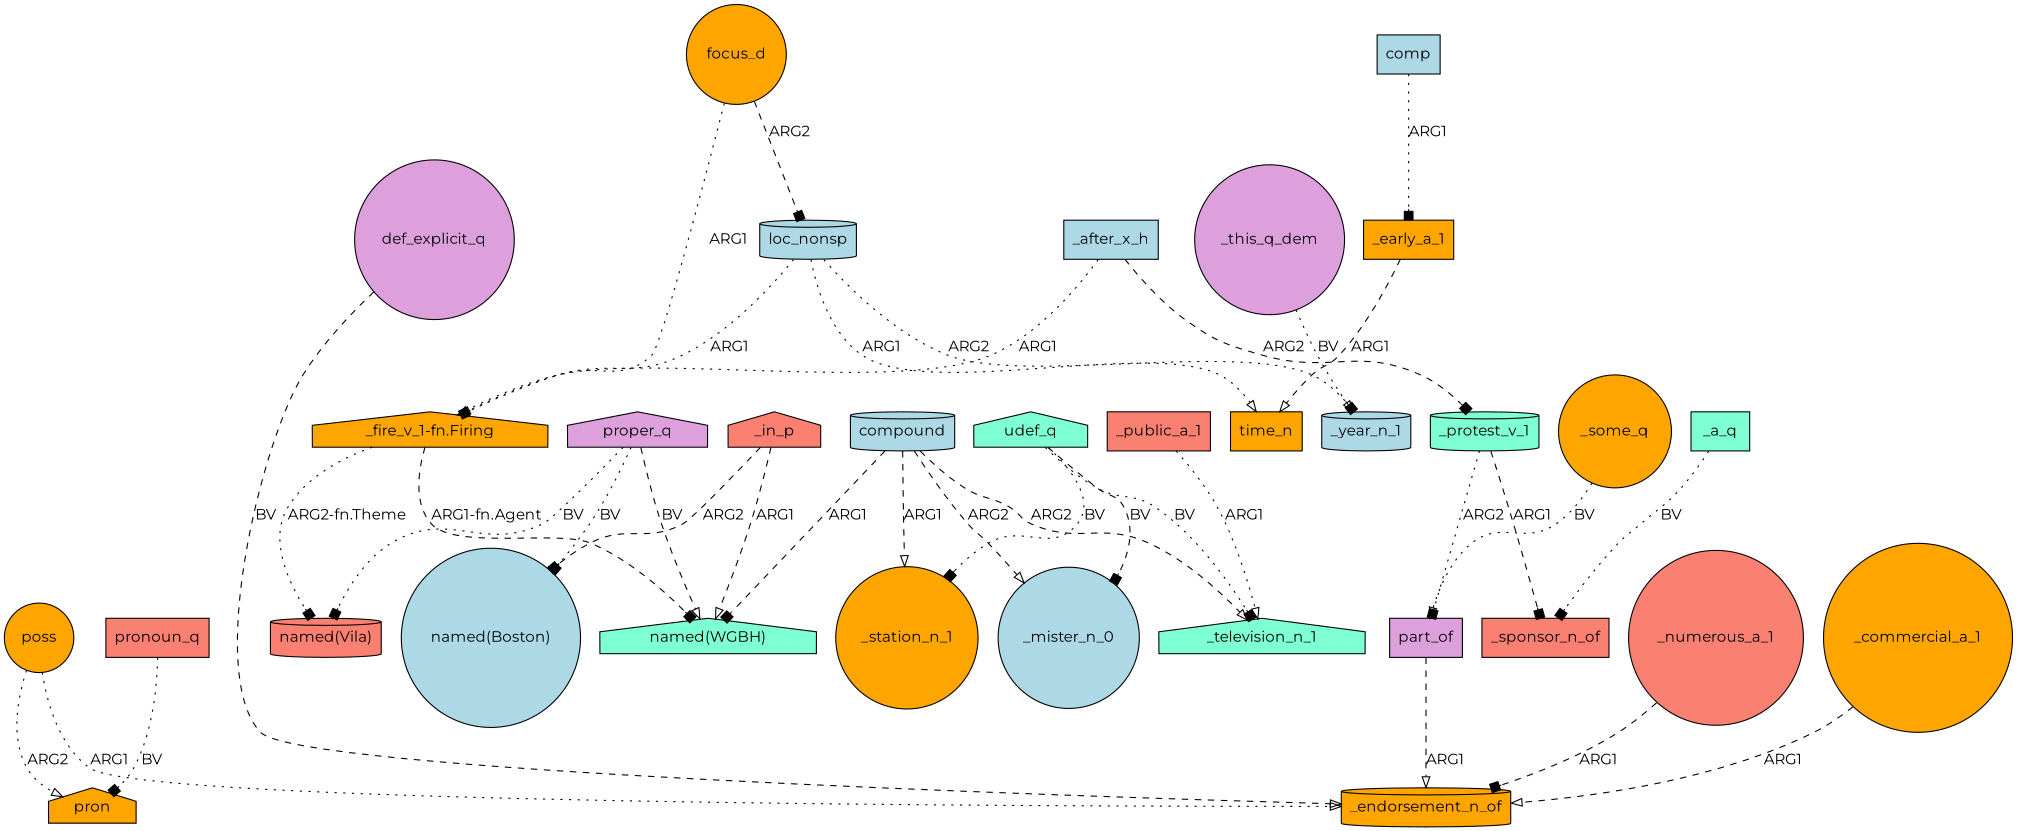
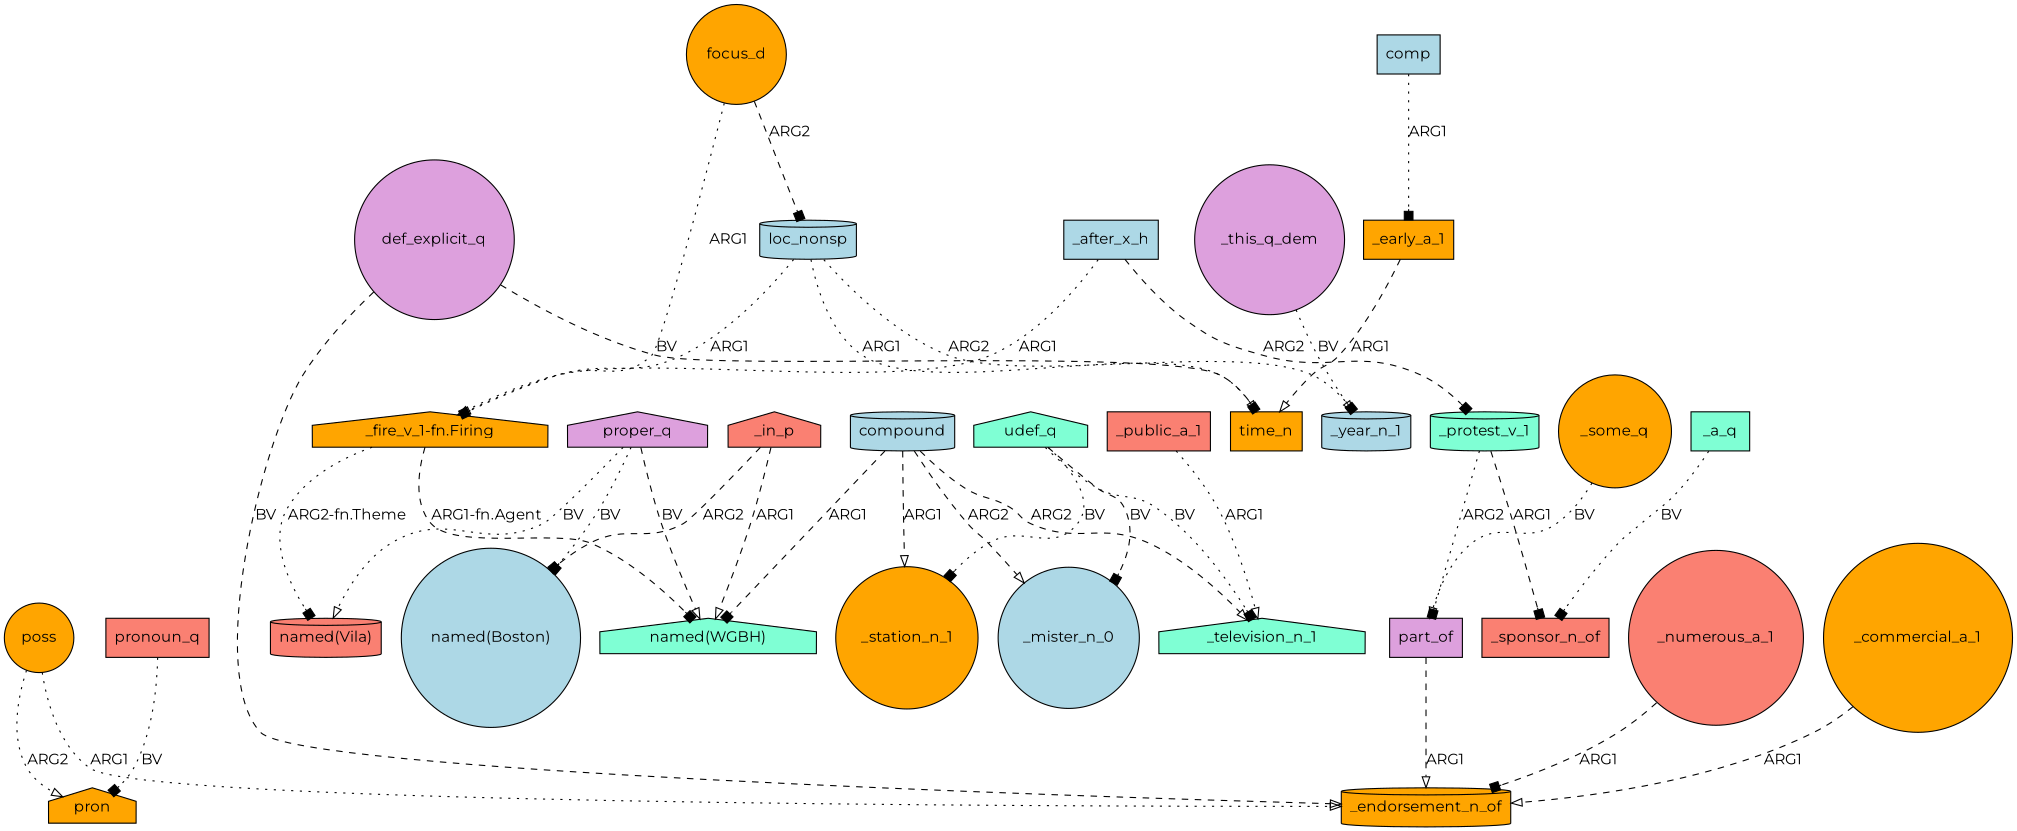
none -> (854, 361)
(993, 371) -> (993, 371)
(523, 531) -> (523, 531)
